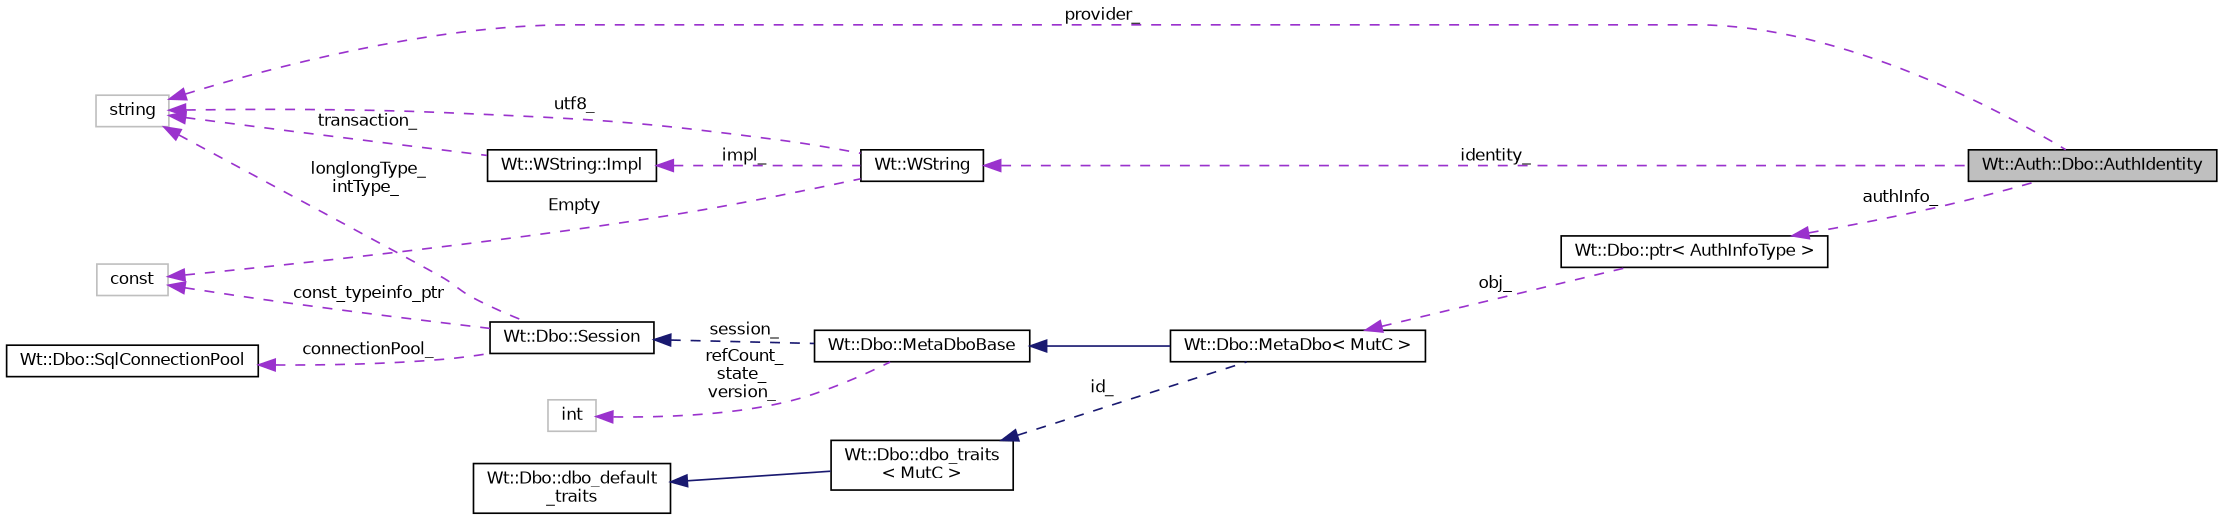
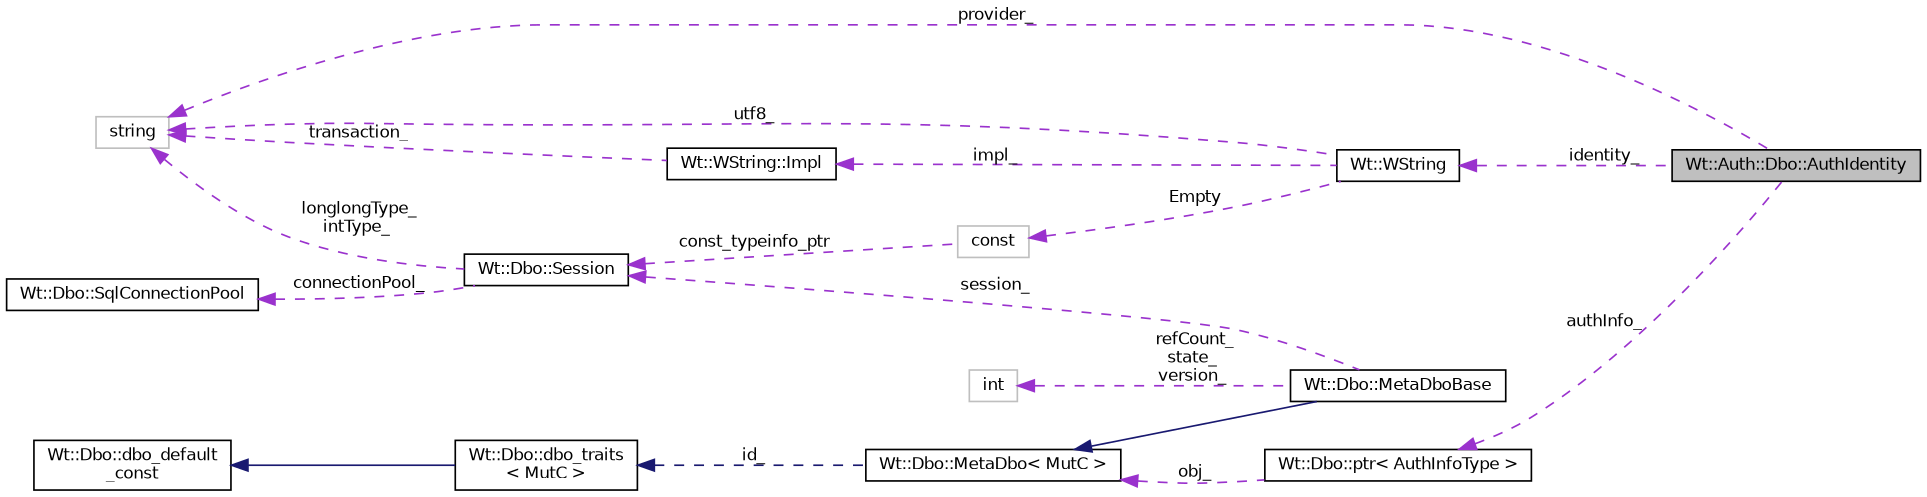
(337, 310) -> (801, 254)
(742, 342) -> (1006, 305)
(1108, 346) -> (1204, 424)
(572, 488) -> (132, 465)
